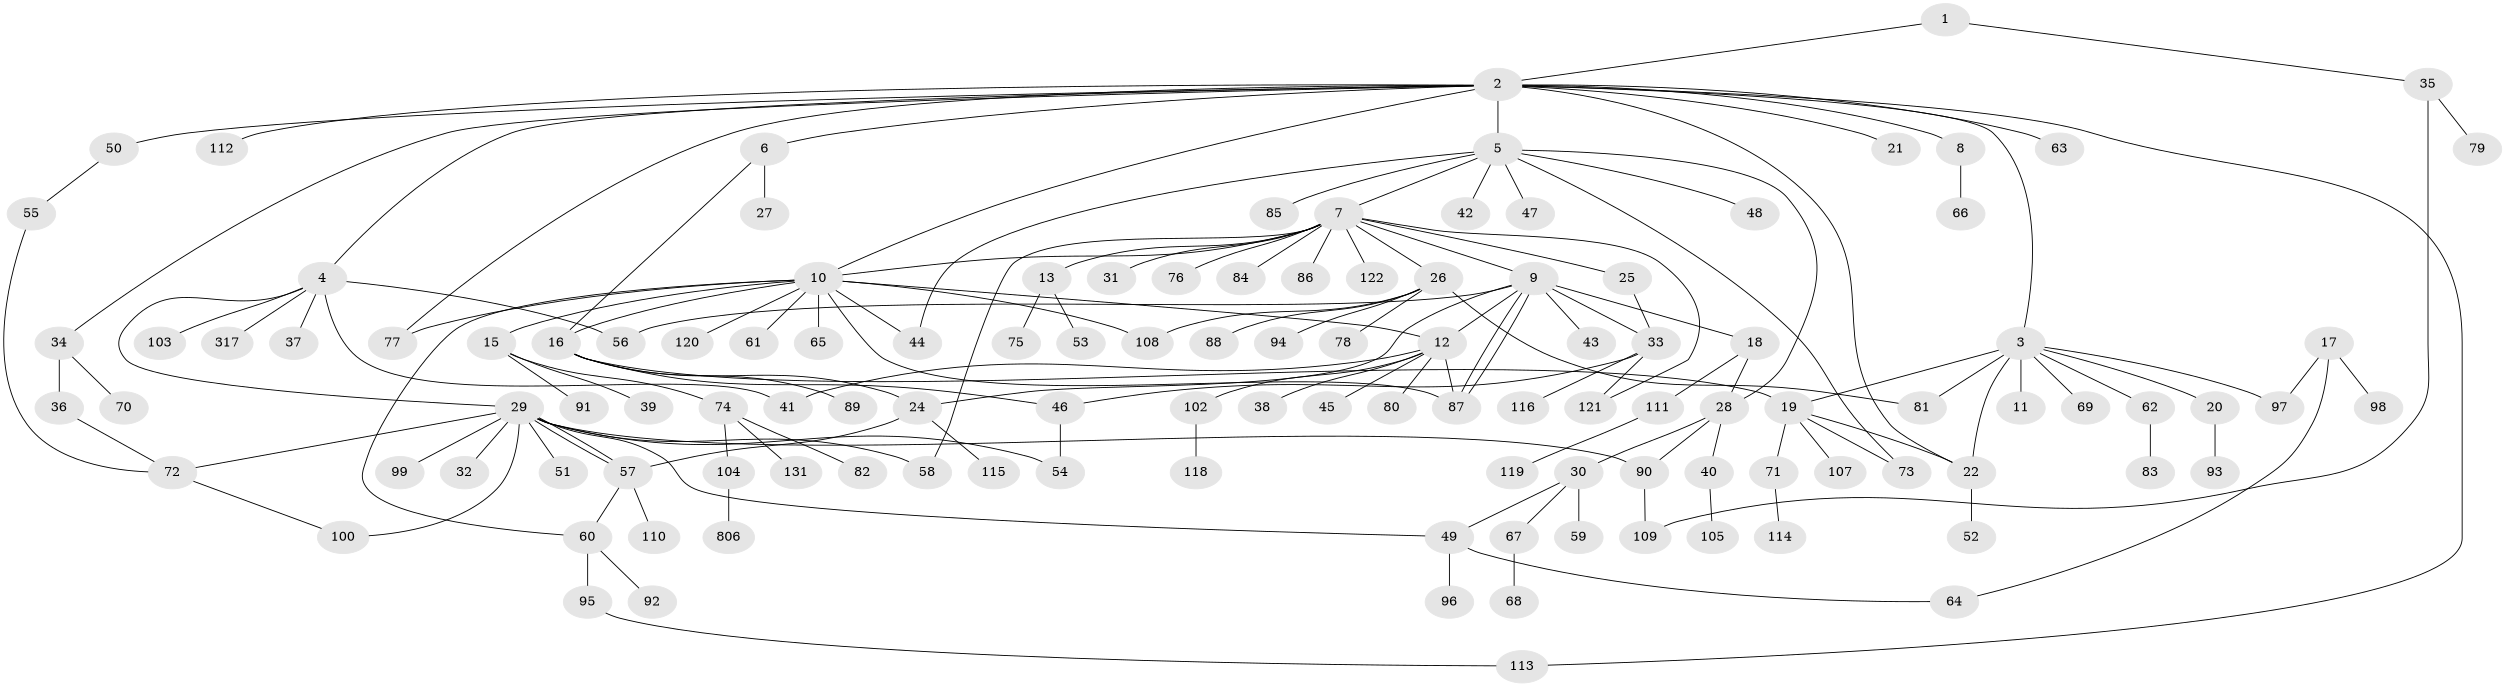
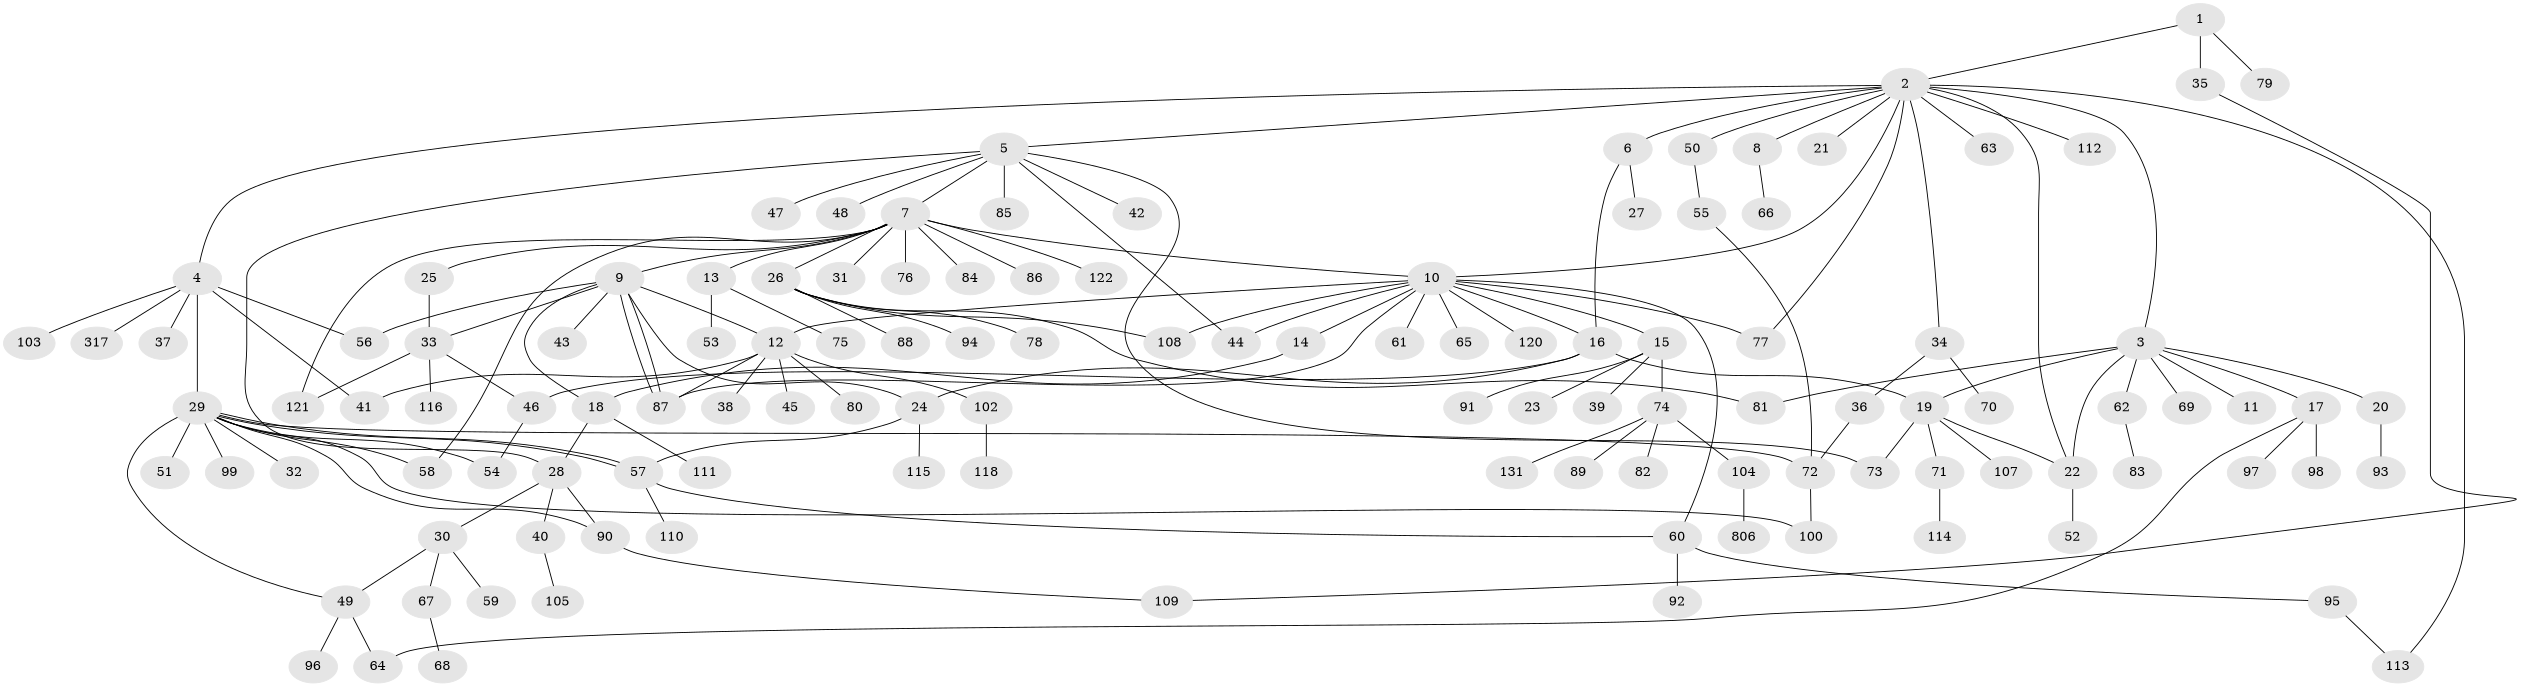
(2453, 117) -> (2233, 52)
none -> (1301, 343)
(2154, 367) -> (2231, 372)
(704, 376) -> (1627, 435)
none -> (1533, 408)
(1512, 473) -> none
